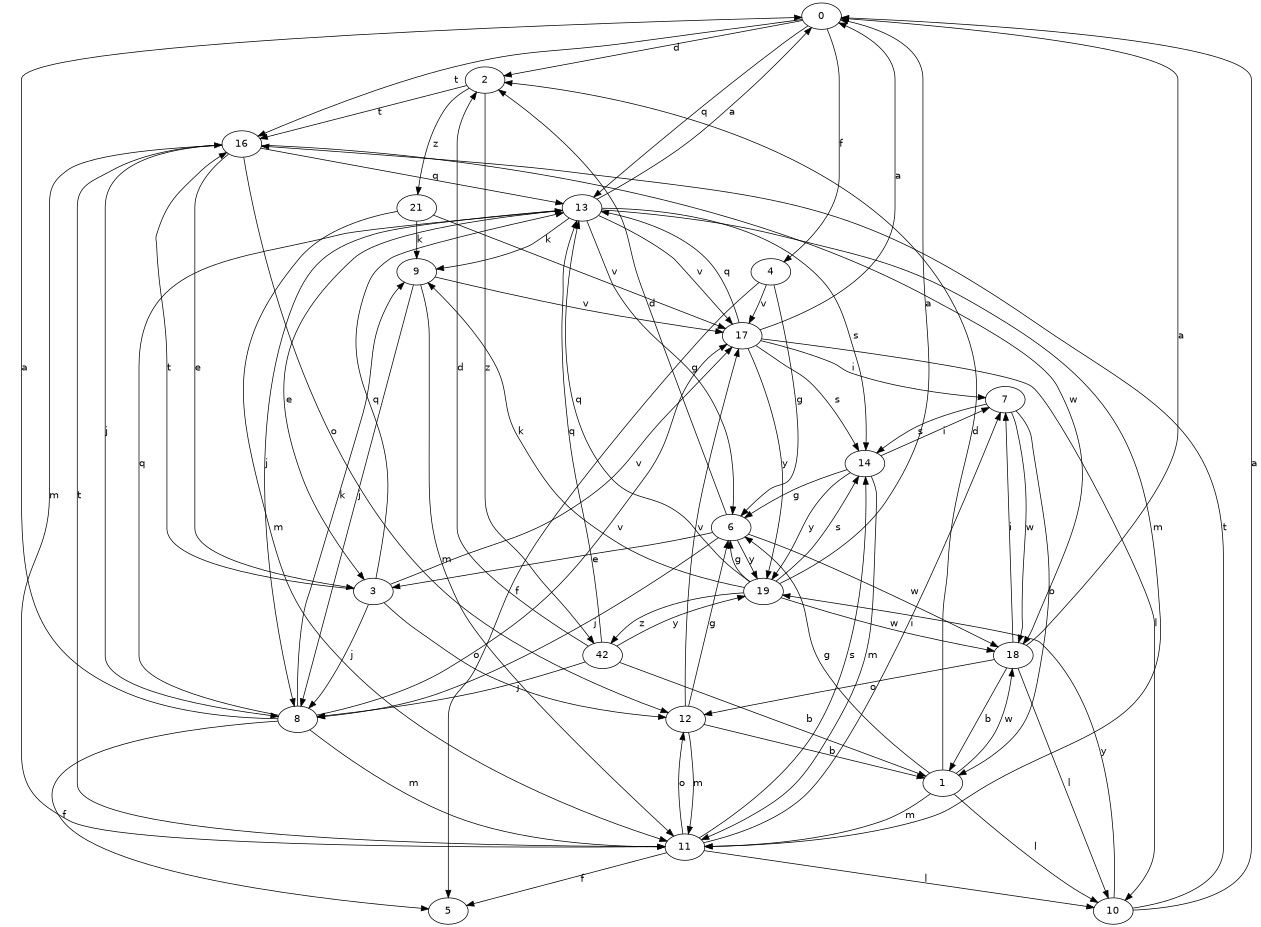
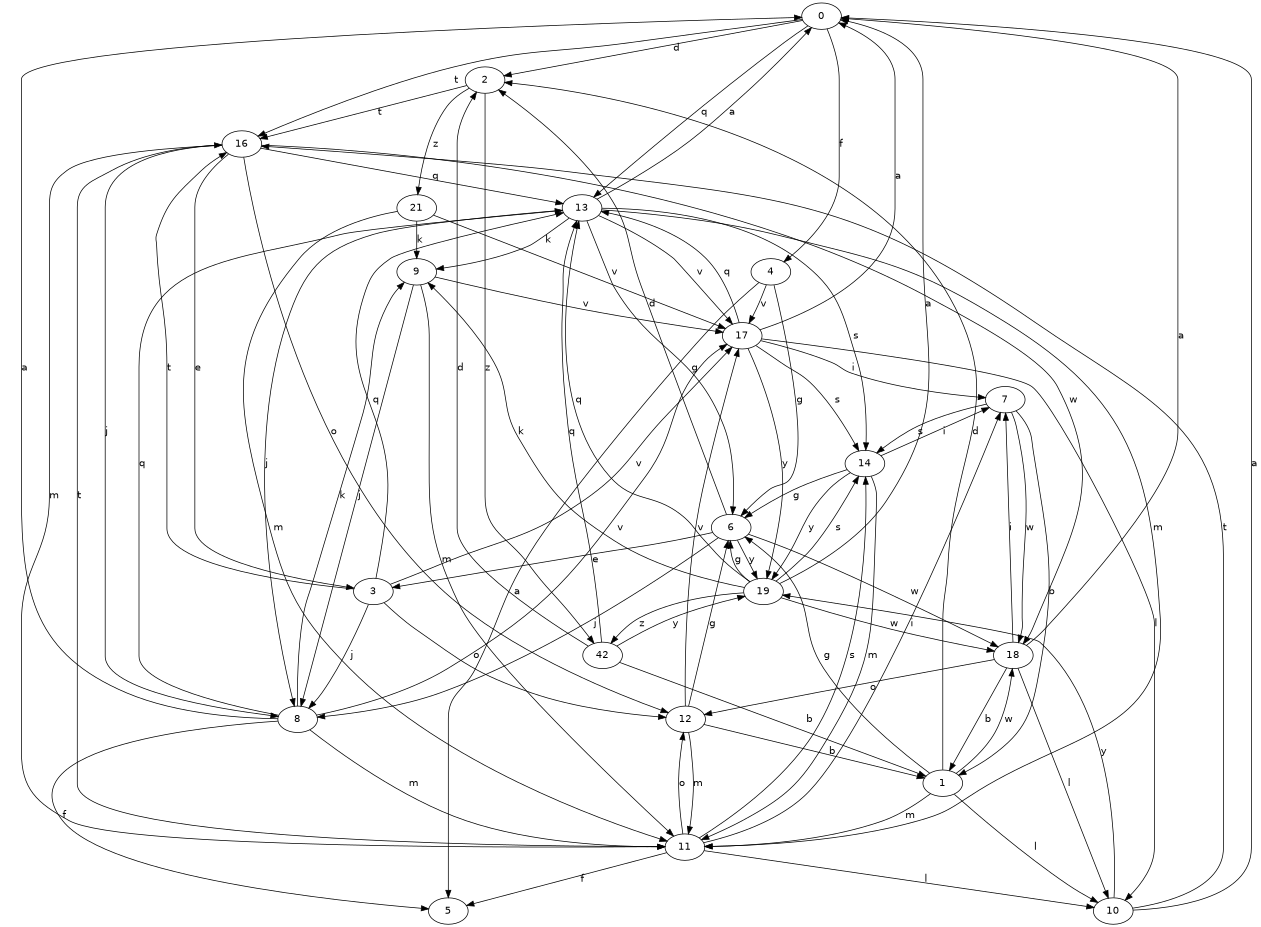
(308, 311) -> none
(517, 591) -> (517, 591)
(463, 695) -> none
